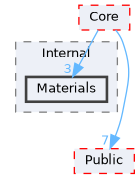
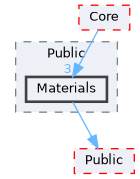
(67, 54) -> (67, 54)
(128, 83) -> (83, 120)
